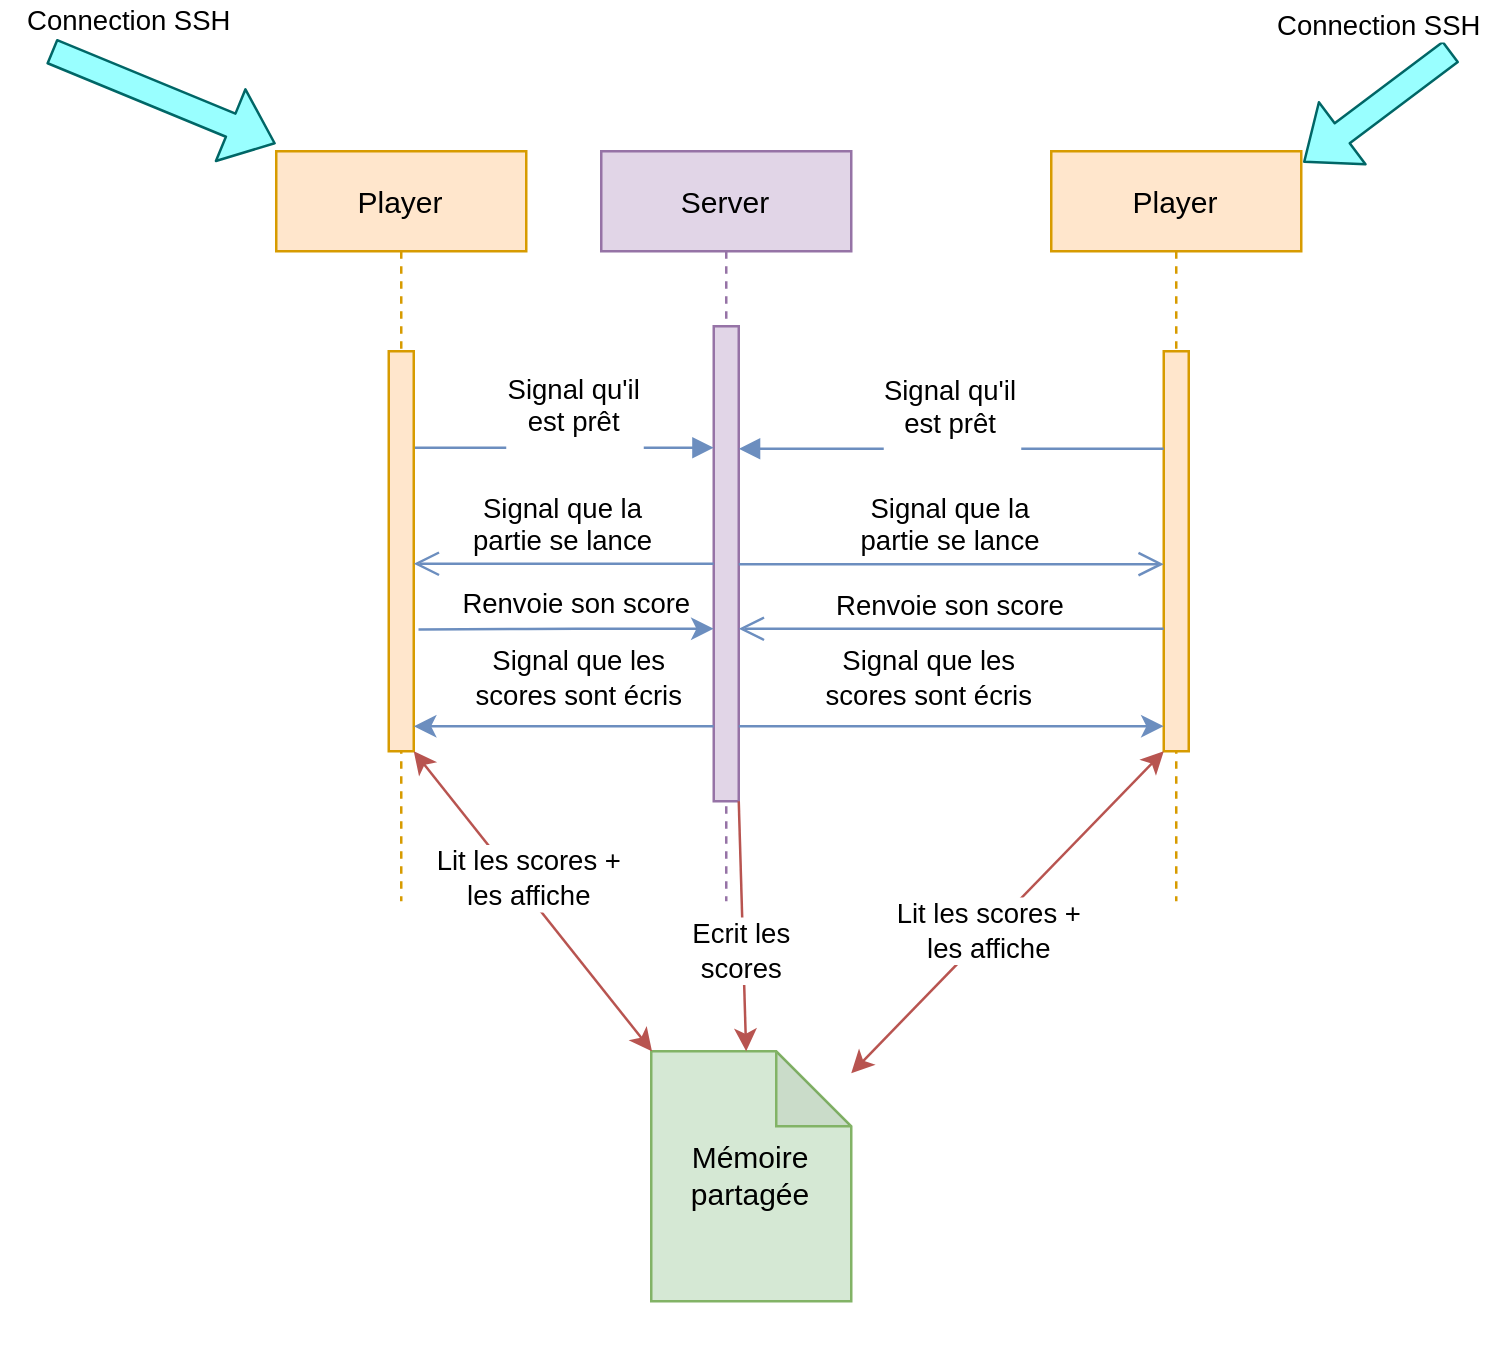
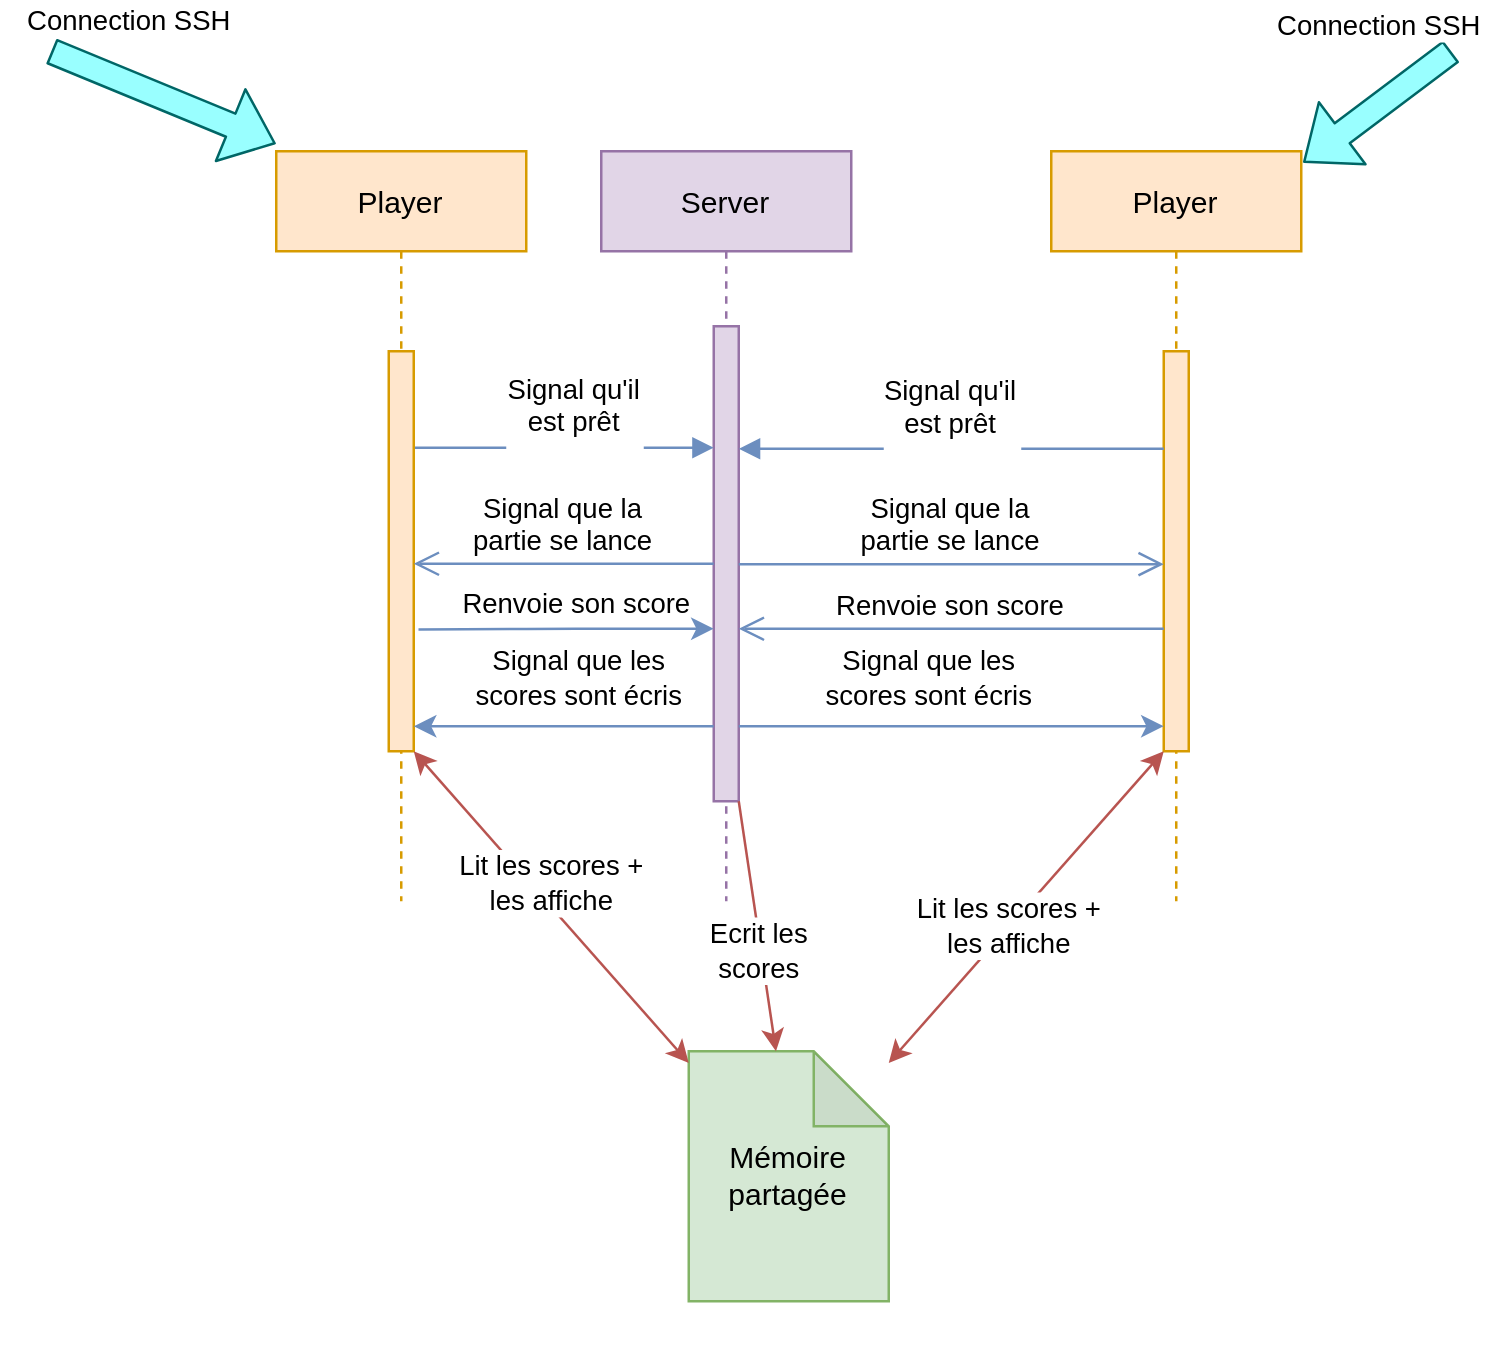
(751, 1176) -> (789, 1176)
